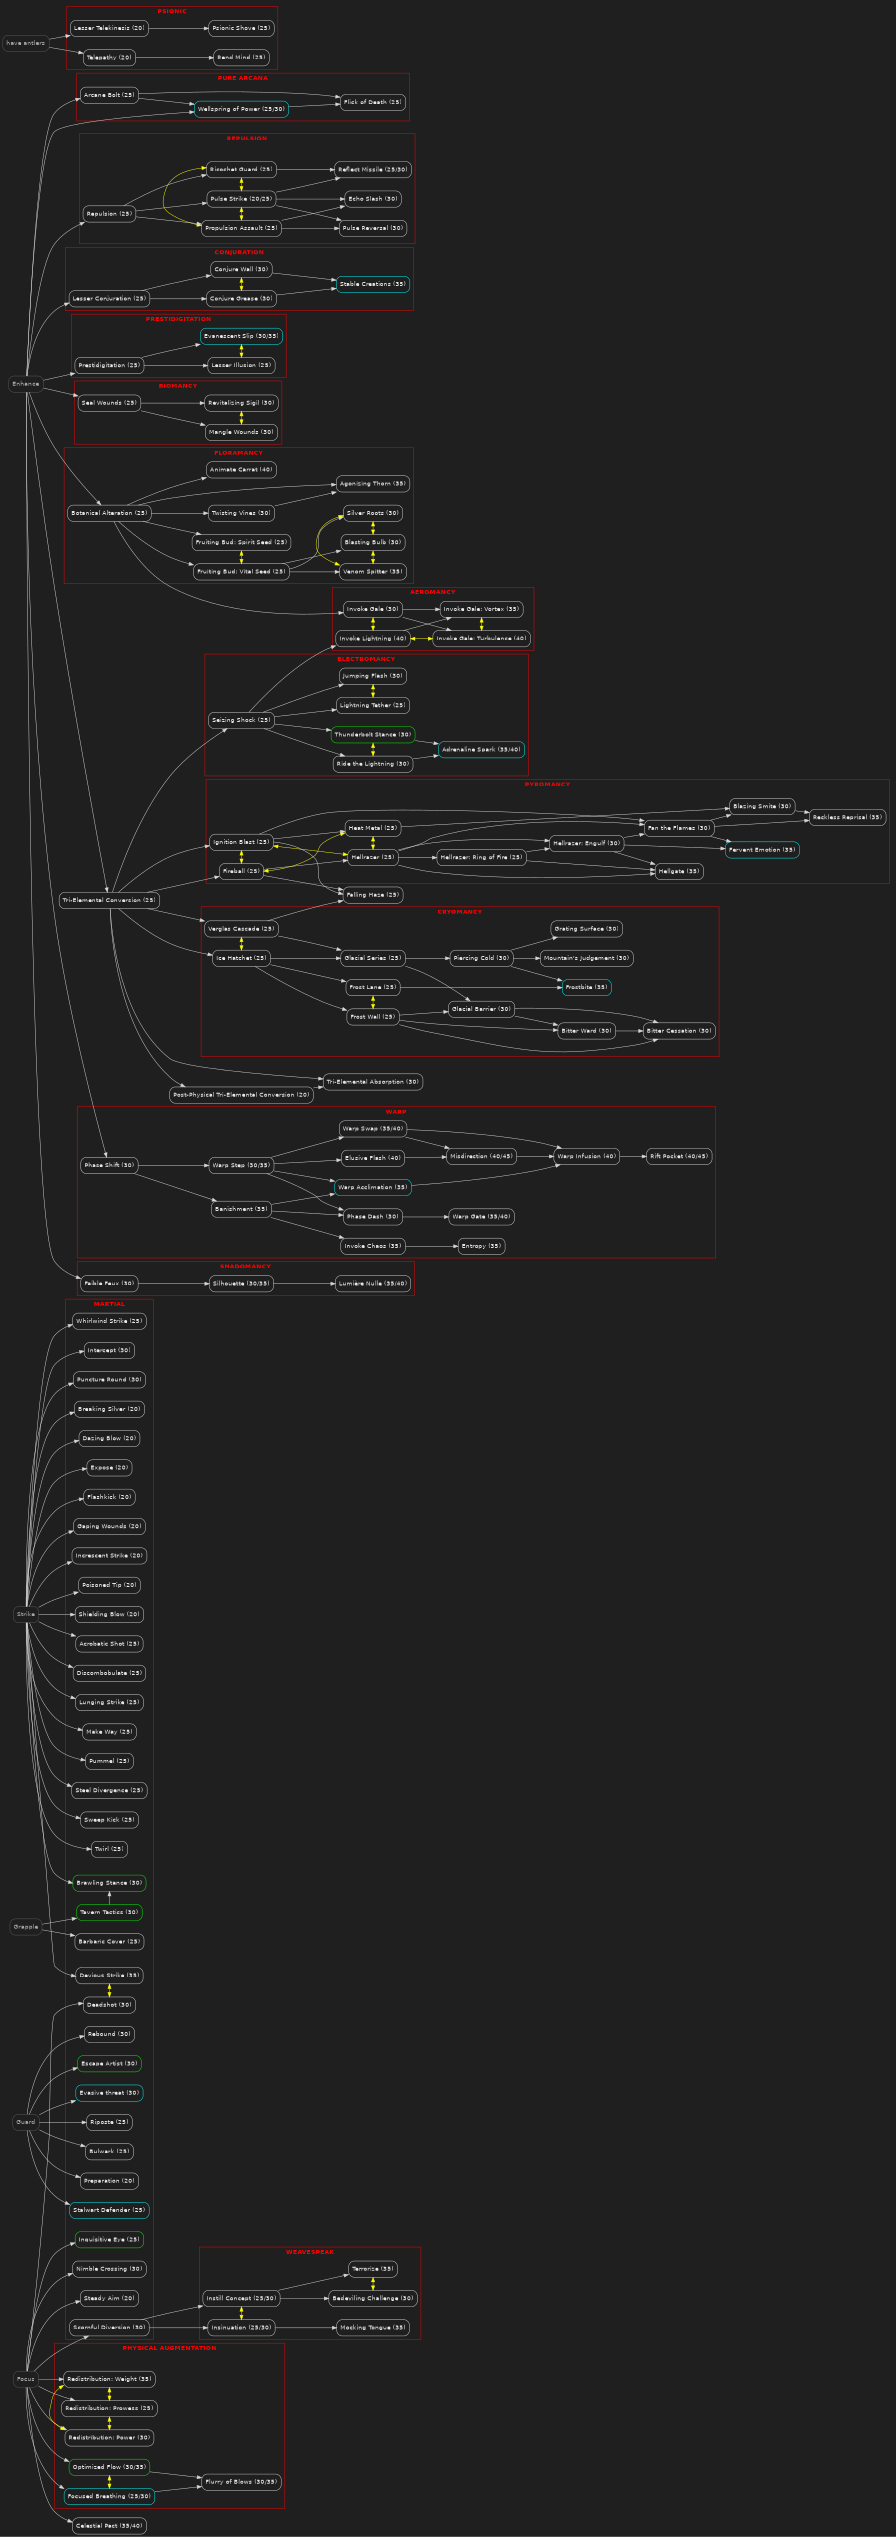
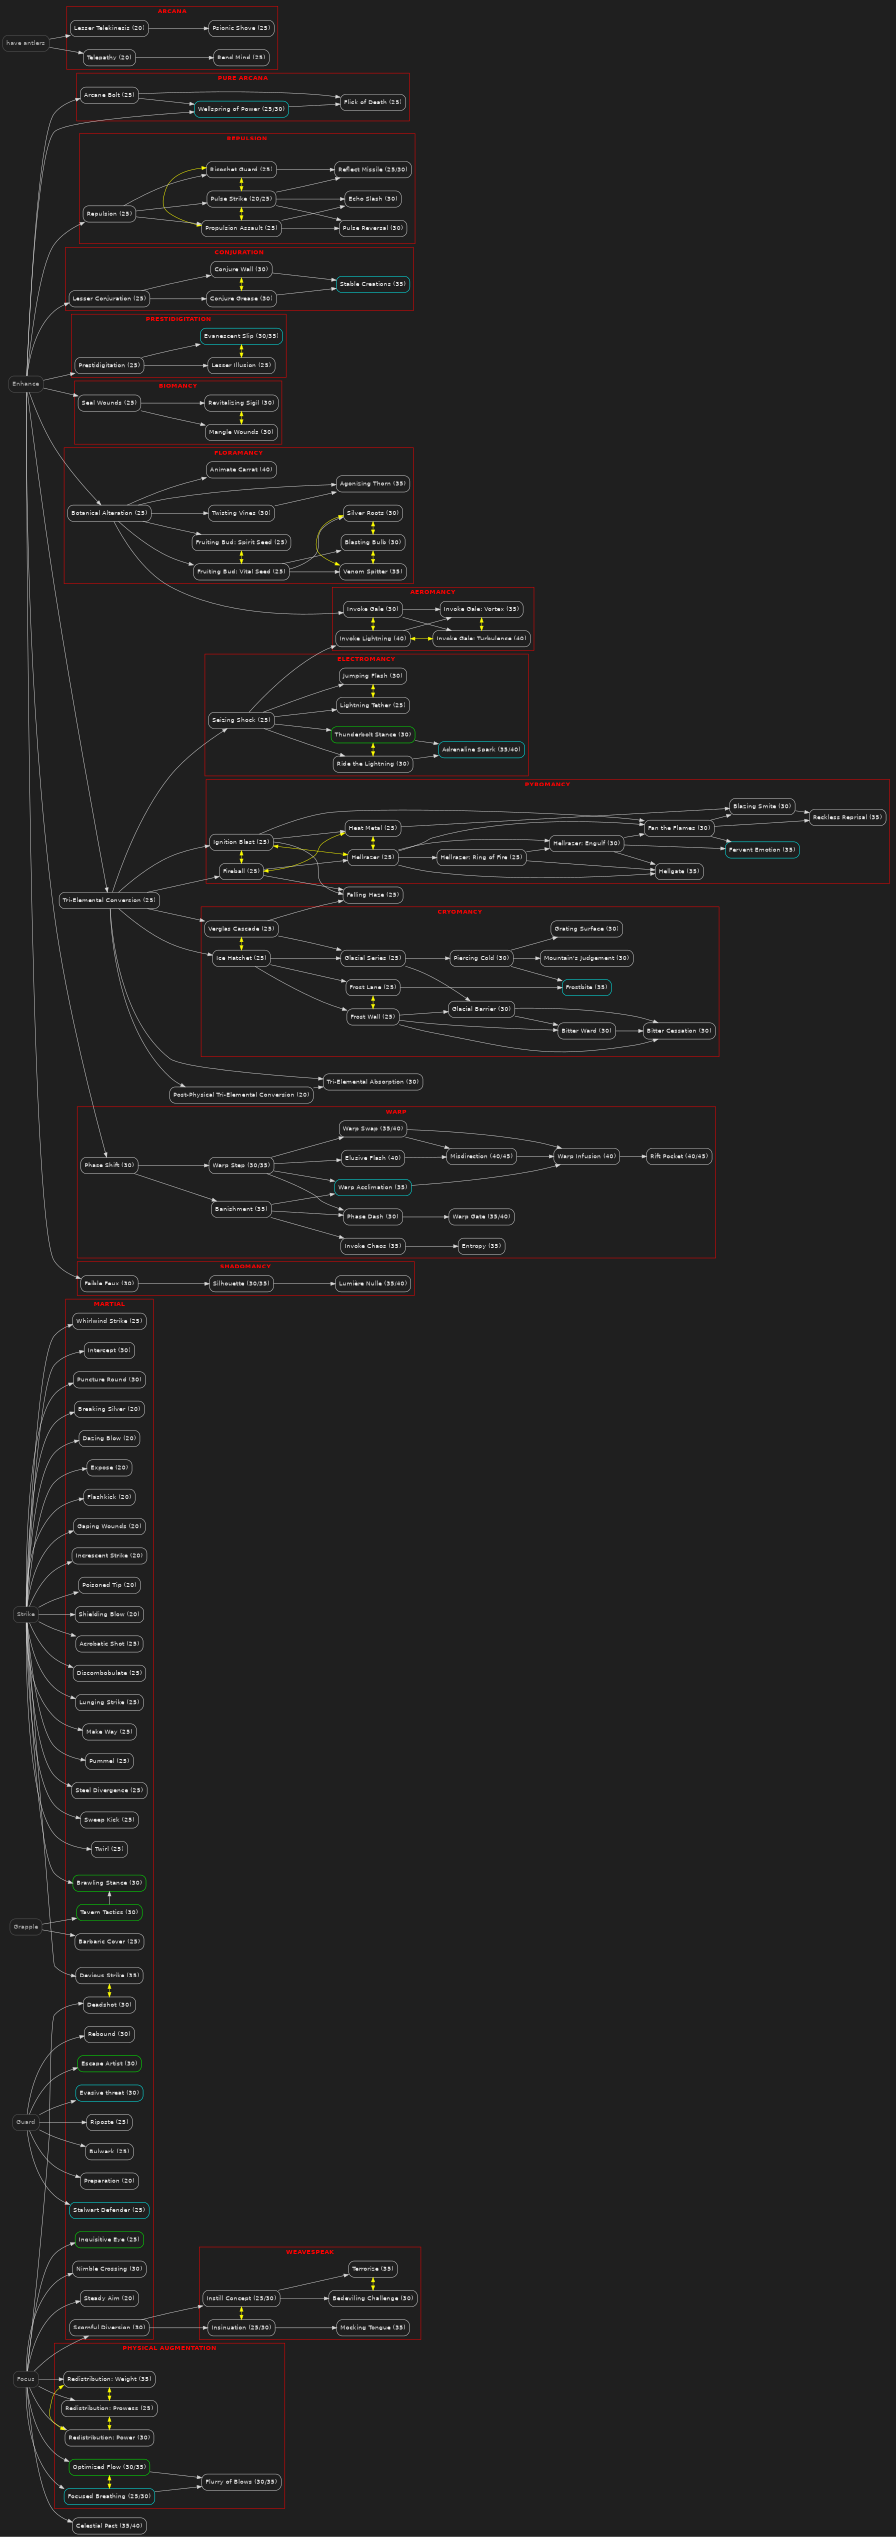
(172, 12) -> (172, 12)
